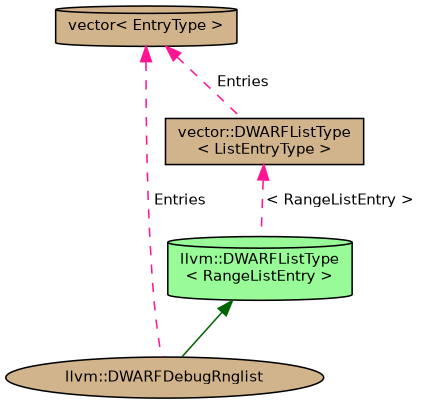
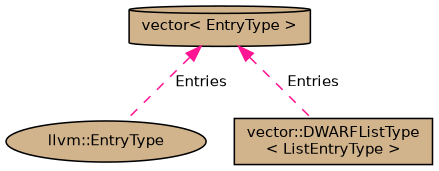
(260, 268) -> none
(165, 378) -> (106, 142)
